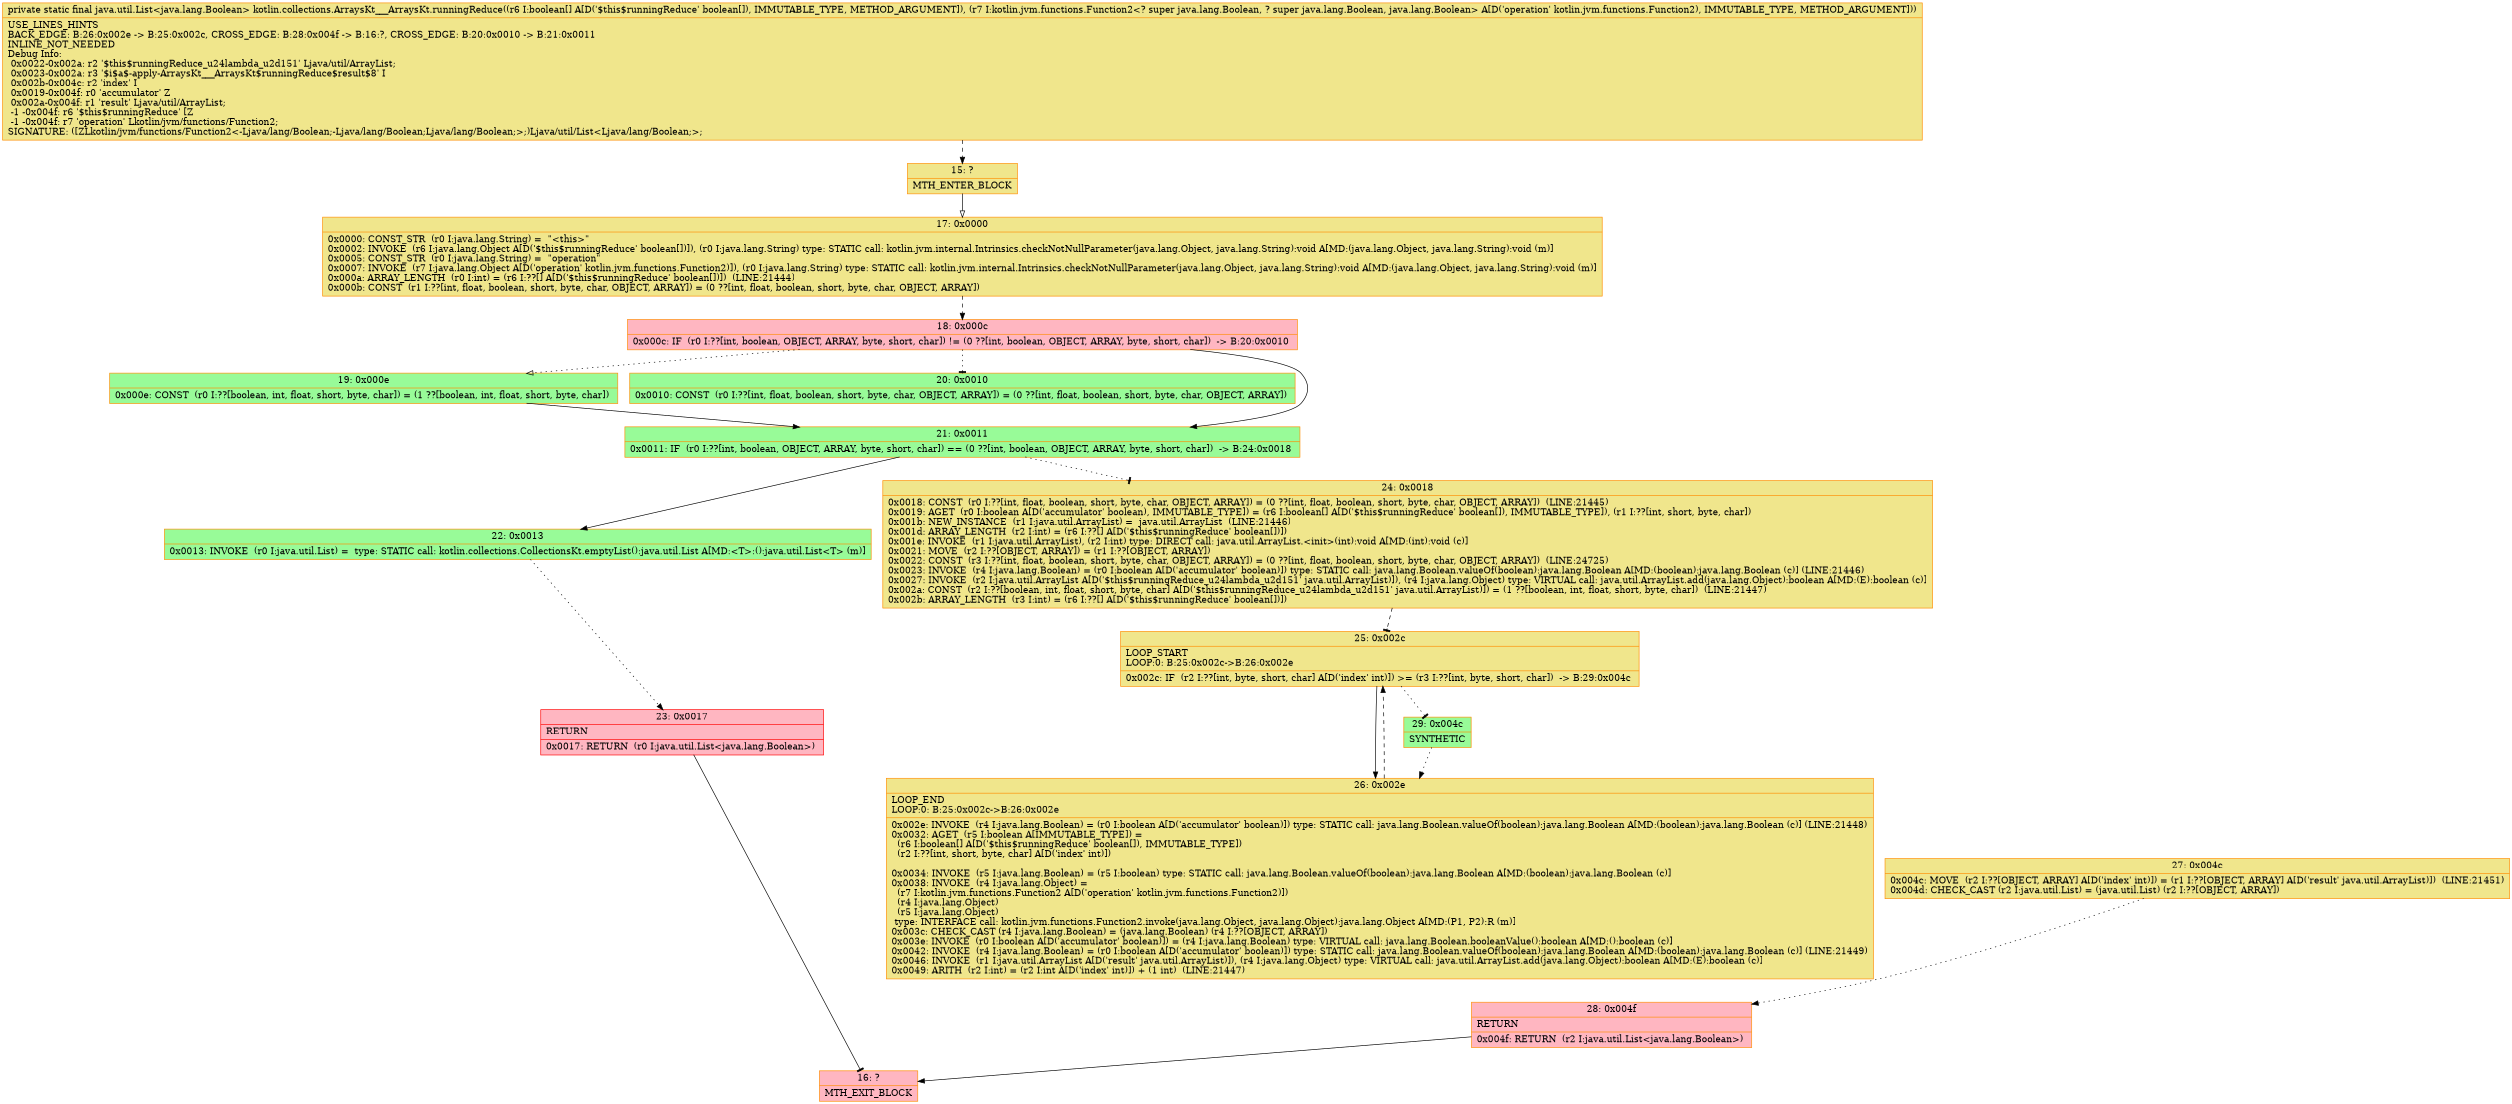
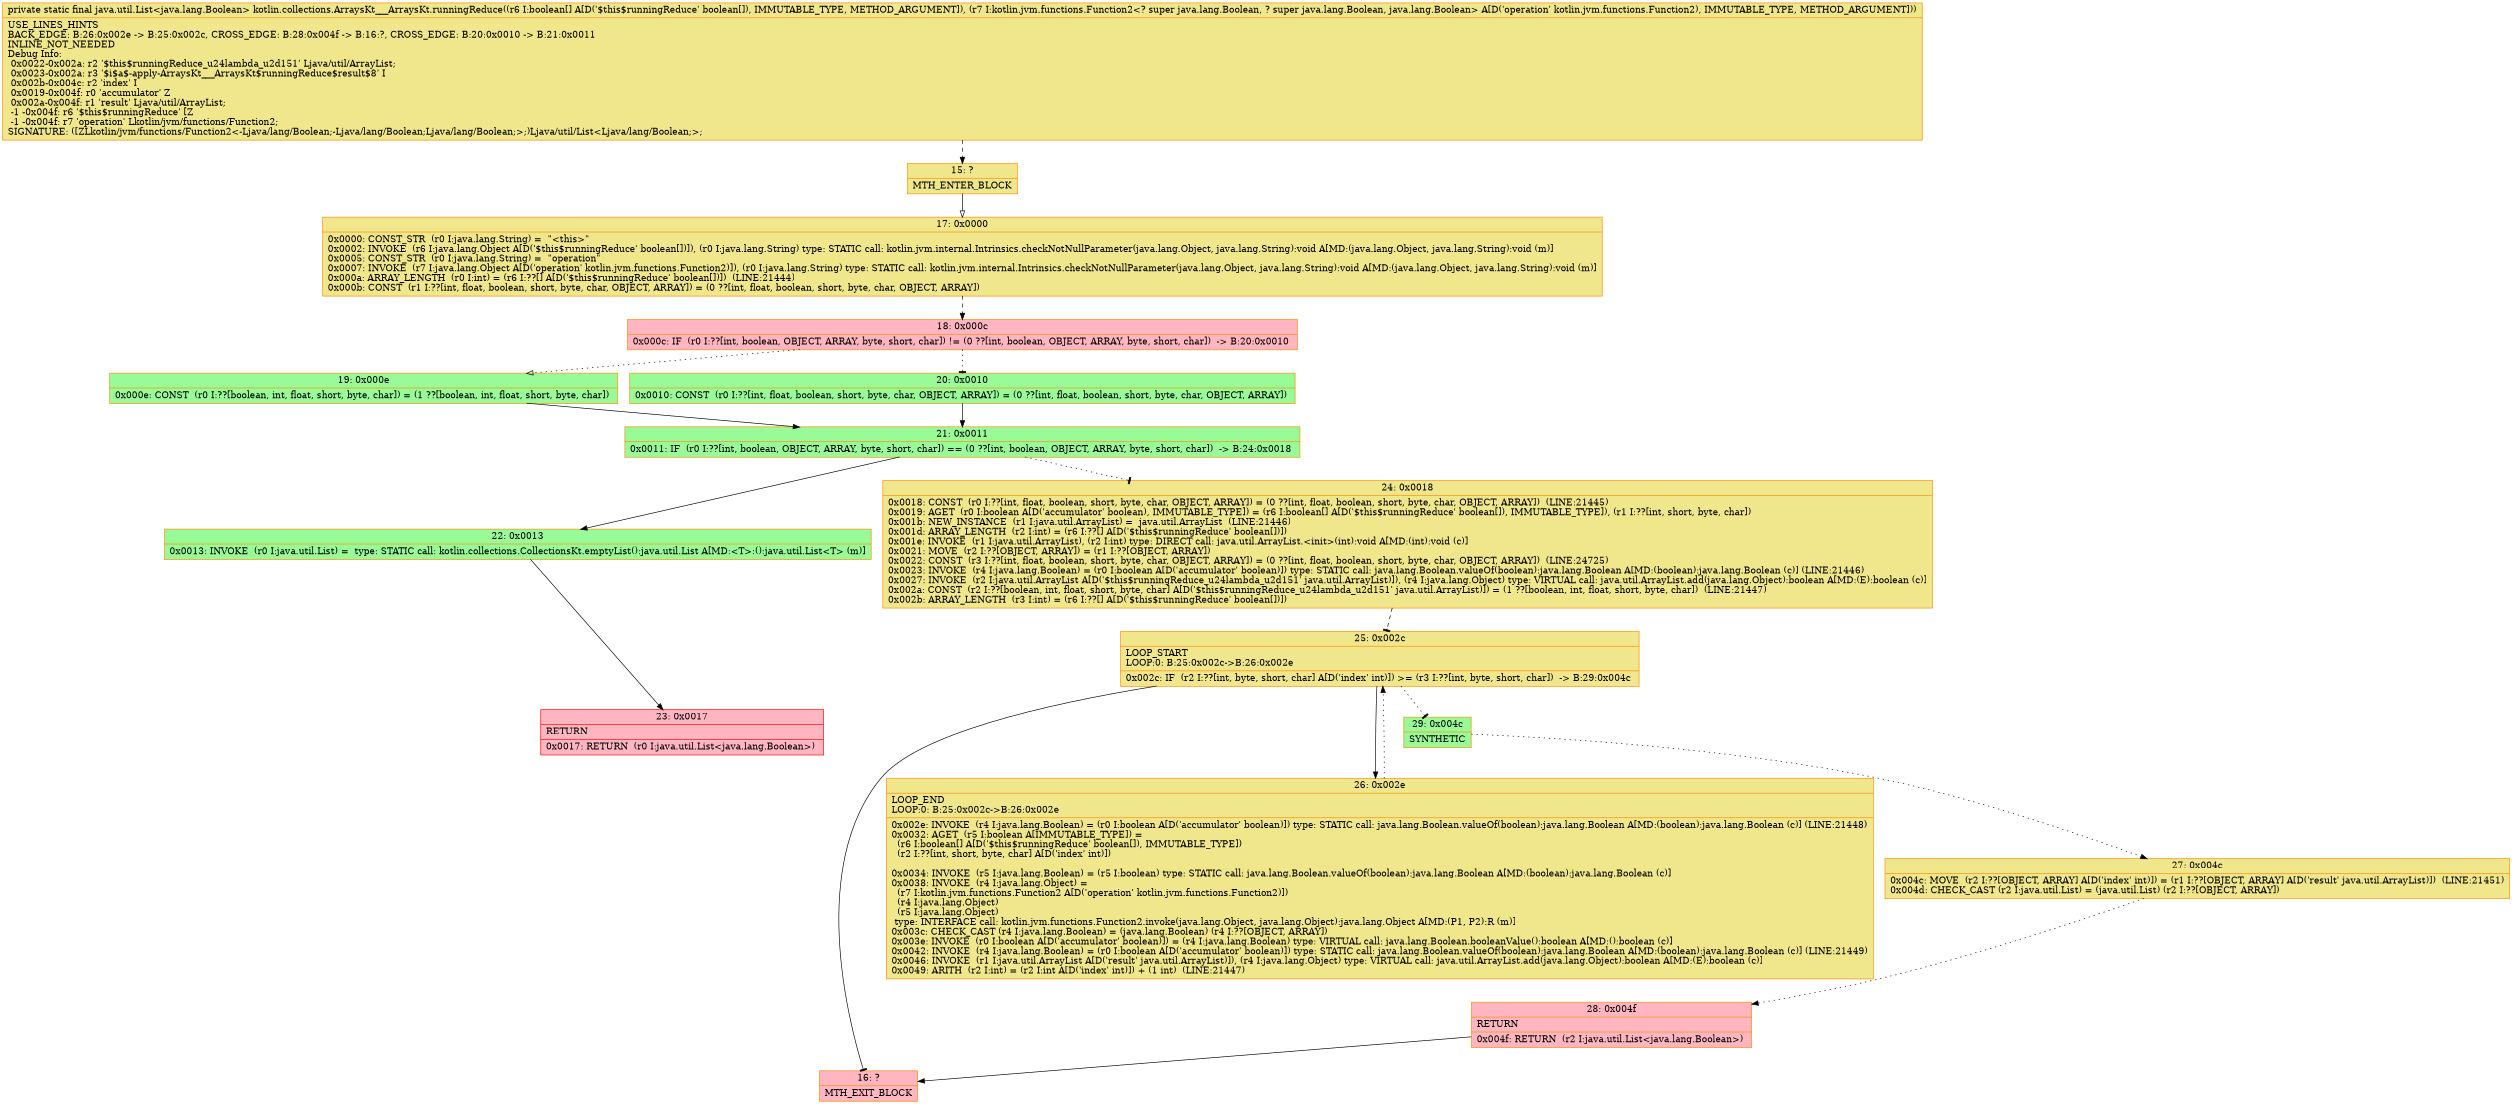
(1307, 385) -> (962, 412)
(595, 632) -> (595, 632)
(1384, 735) -> (1384, 735)
(1427, 760) -> (1812, 766)
(777, 911) -> (879, 781)
